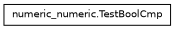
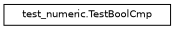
(87, 15) -> (87, 15)
